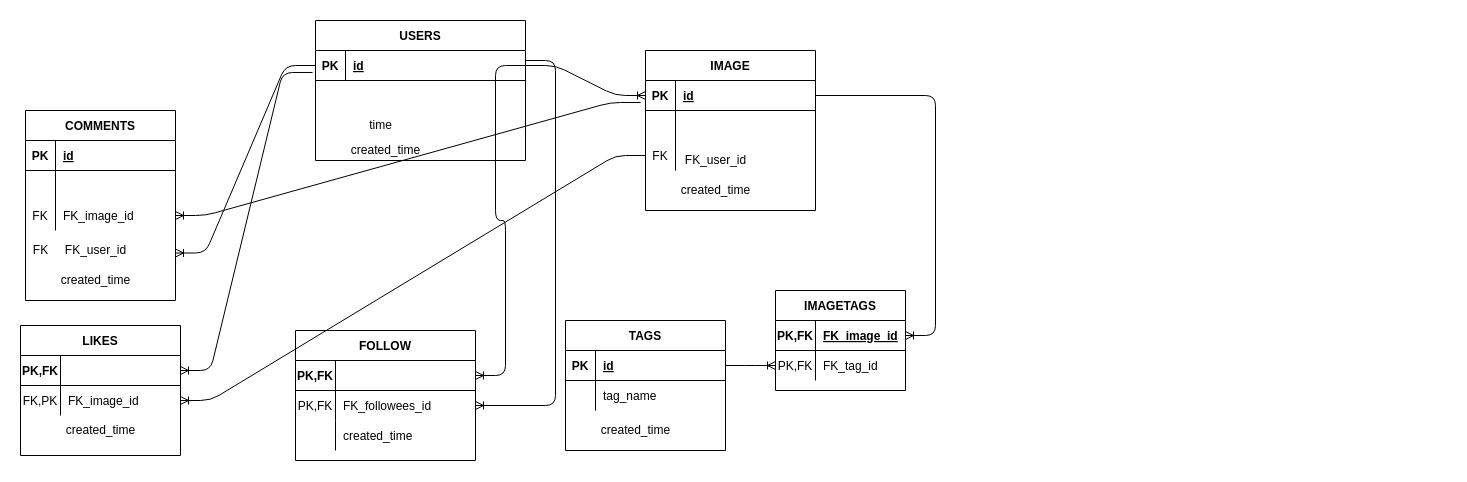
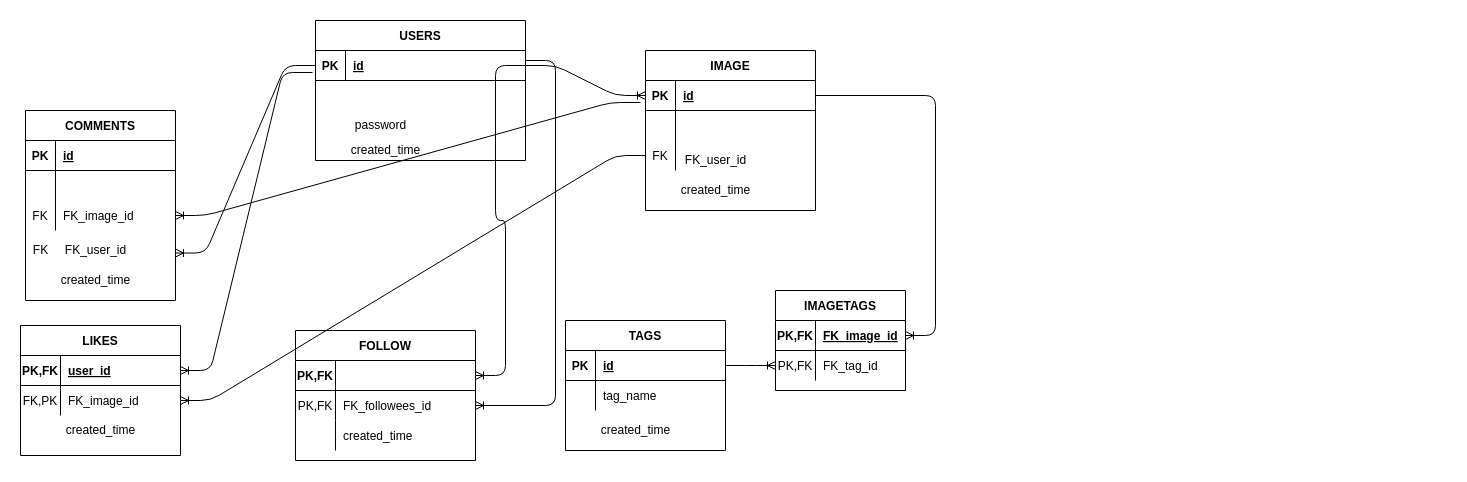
(381, 126) -> (381, 126)
none -> (121, 371)
